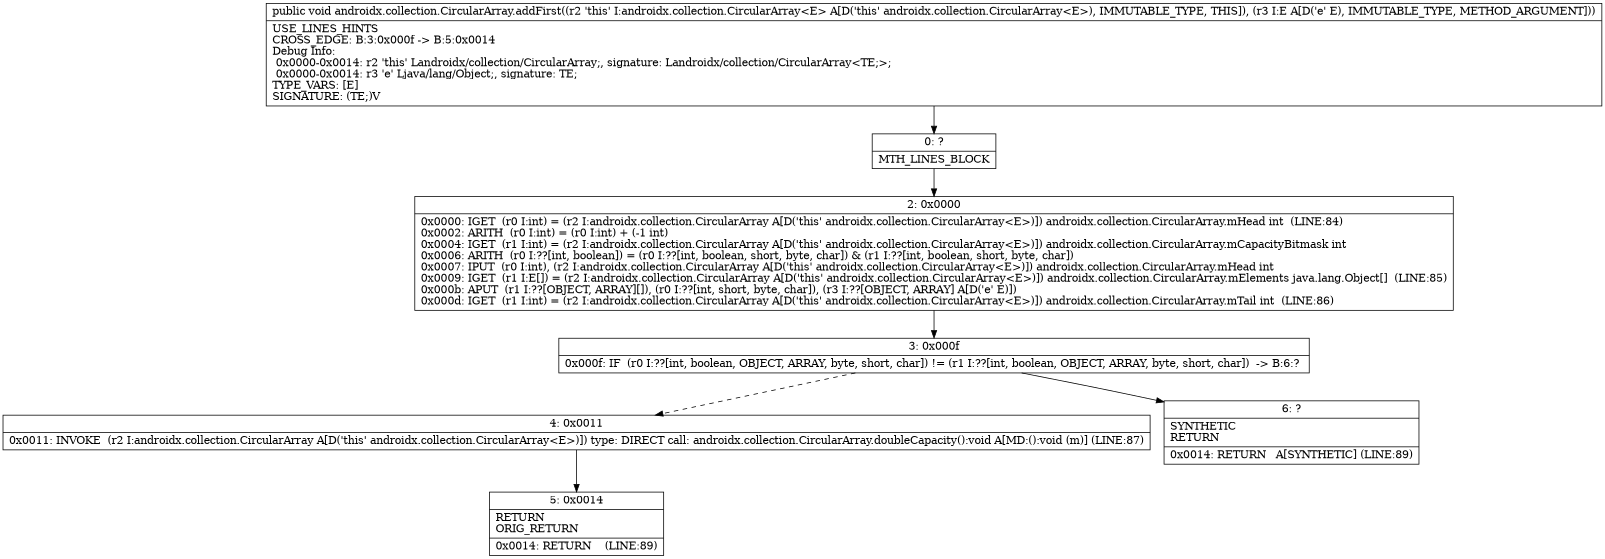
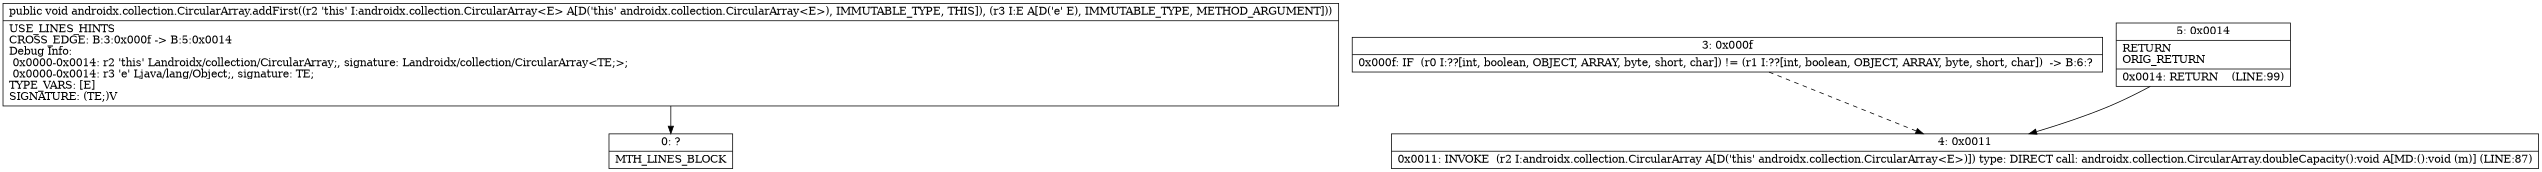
(934, 253) -> none
(1292, 433) -> none
(577, 467) -> (2095, 112)
(577, 546) -> (2203, 77)
